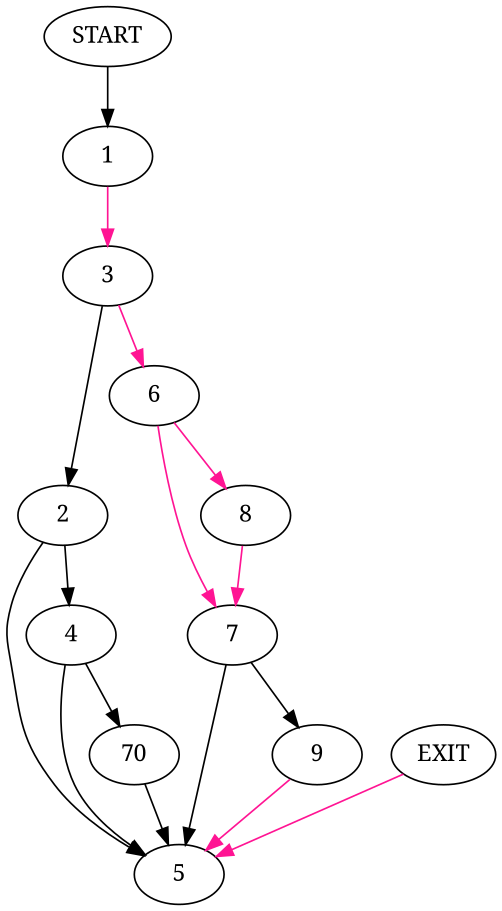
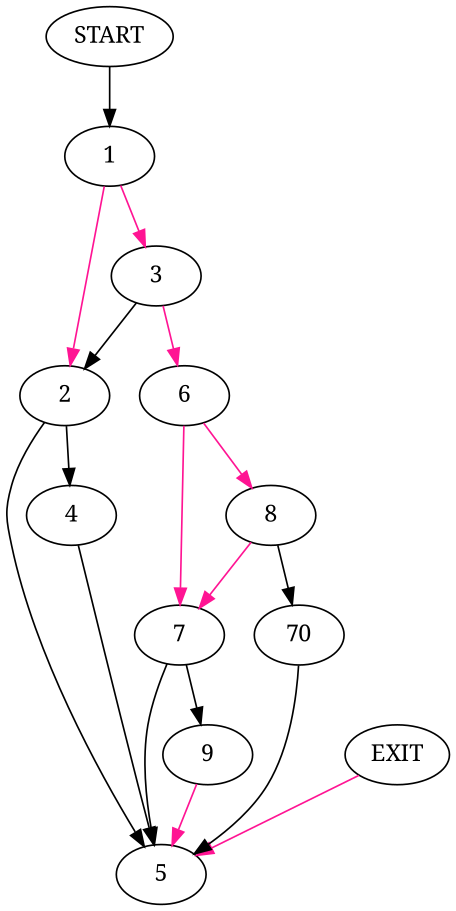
none -> (89, 267)
(99, 687) -> (283, 567)
